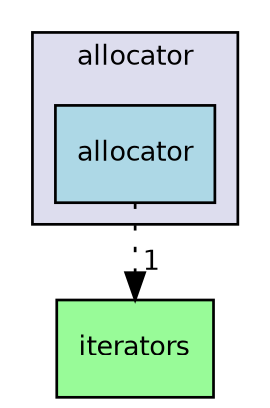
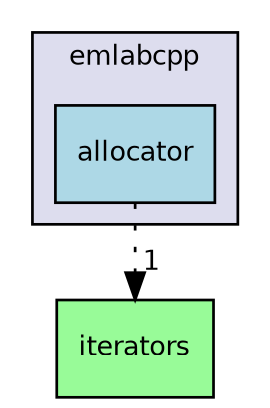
(135, 58) -> (135, 58)
